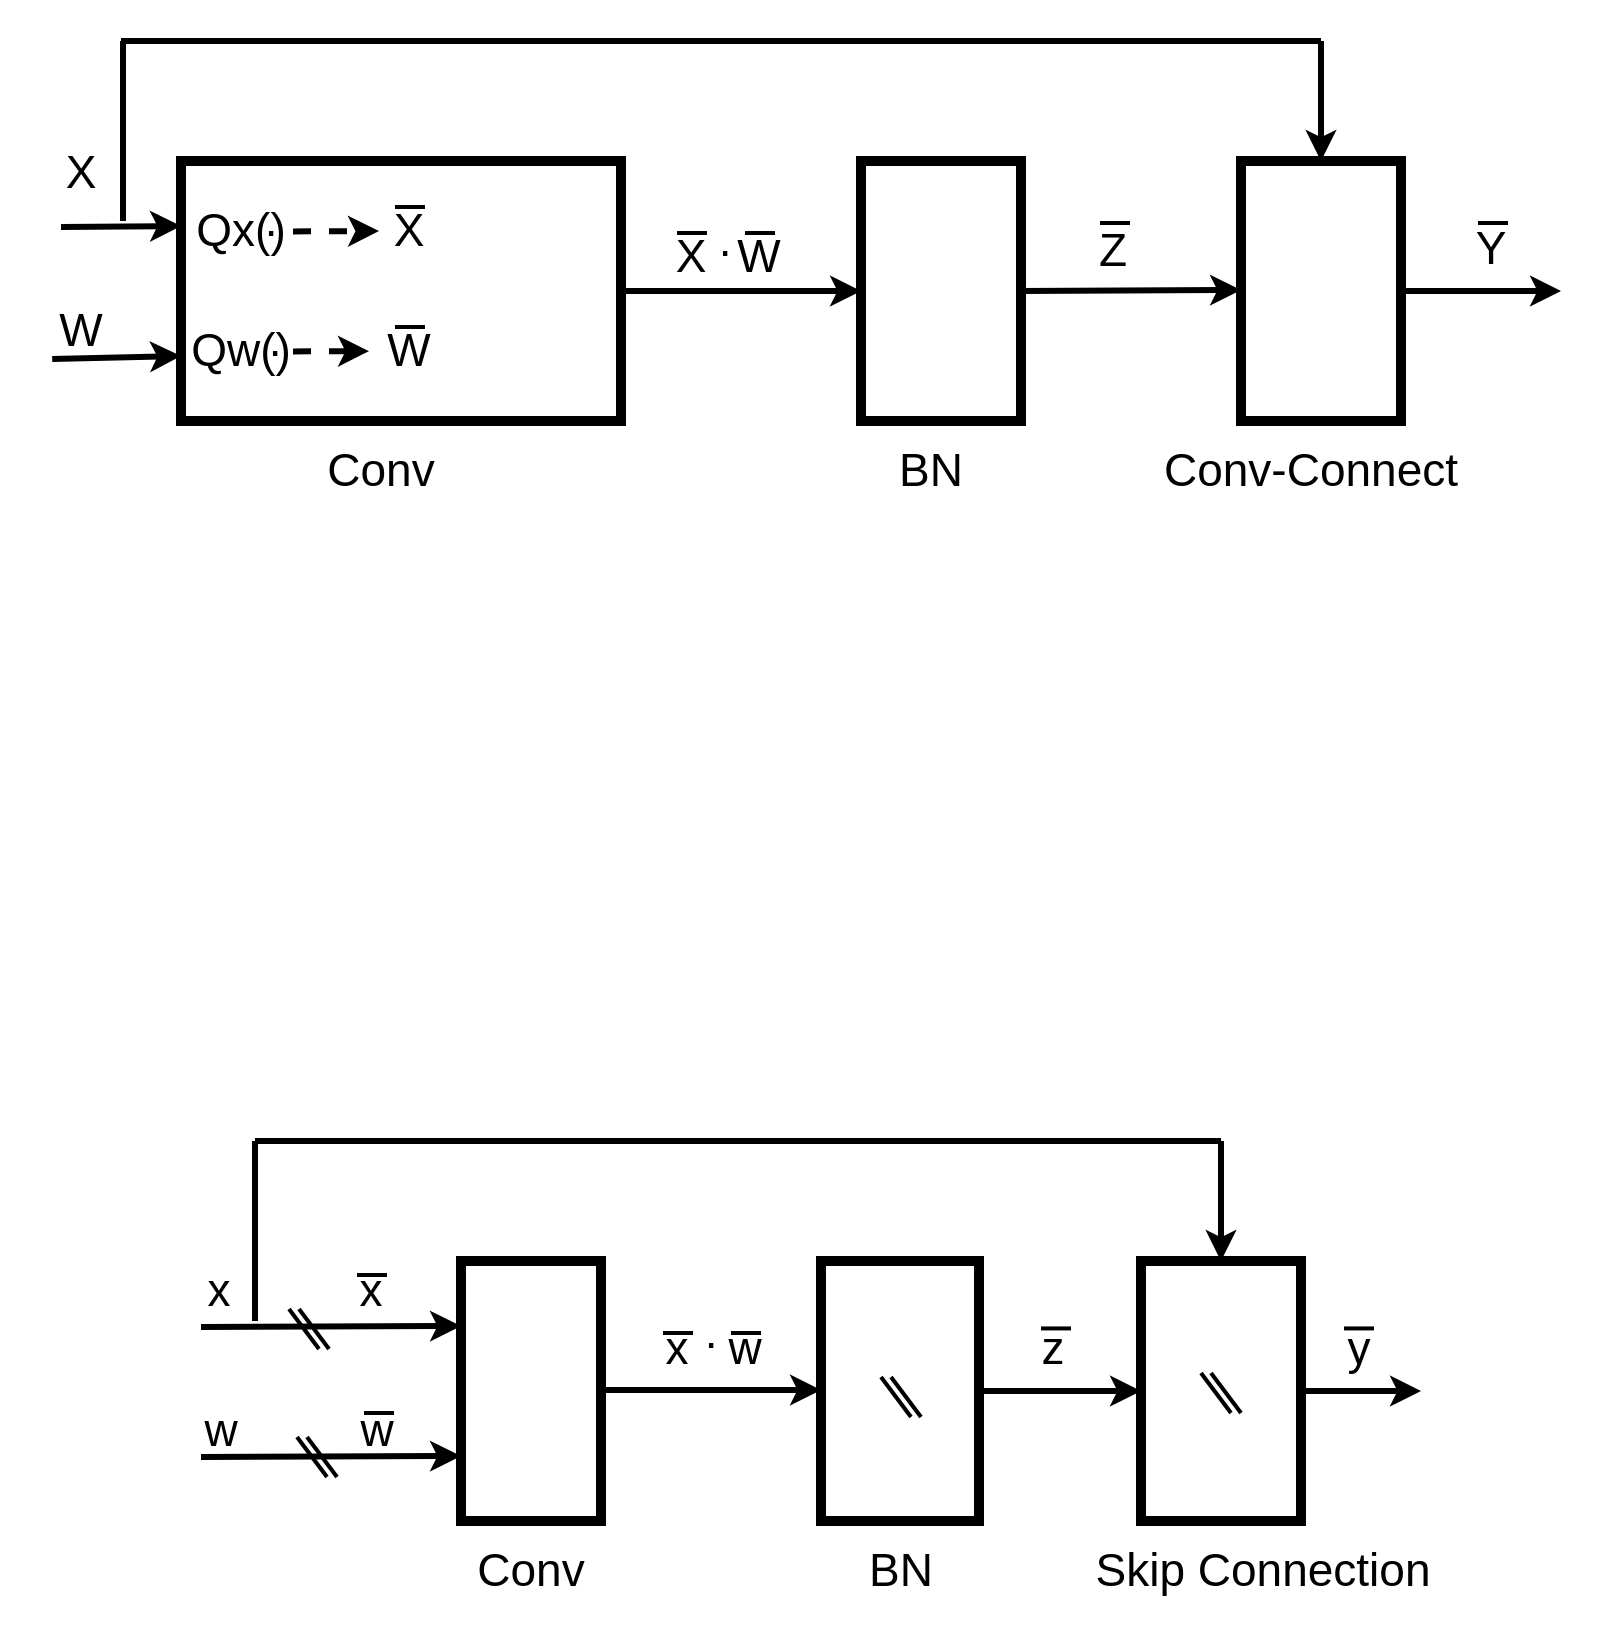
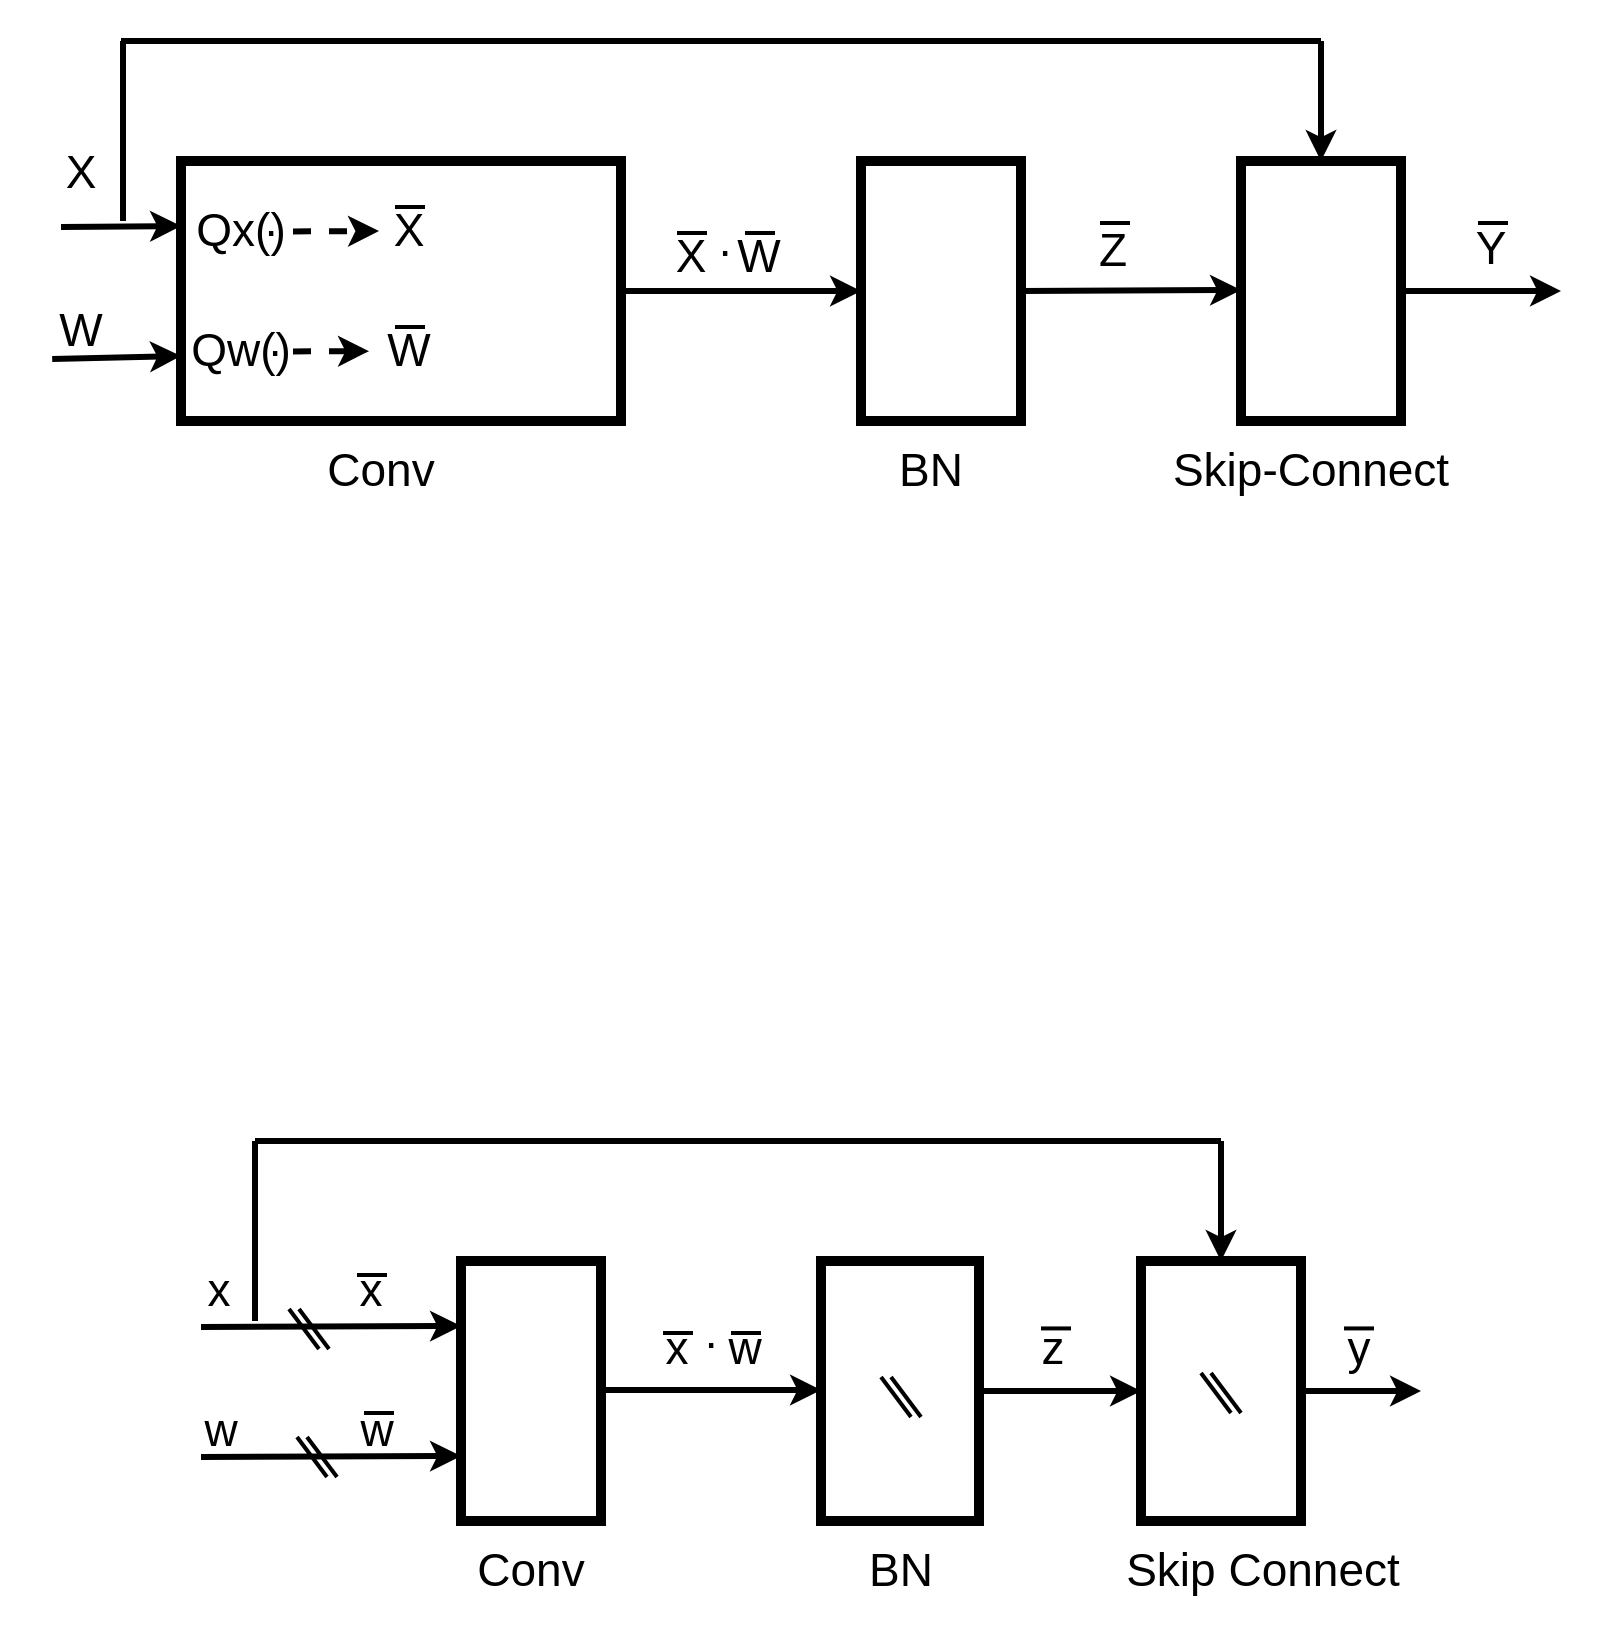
(1312, 471) -> (1312, 471)
(1264, 1571) -> (1264, 1571)
